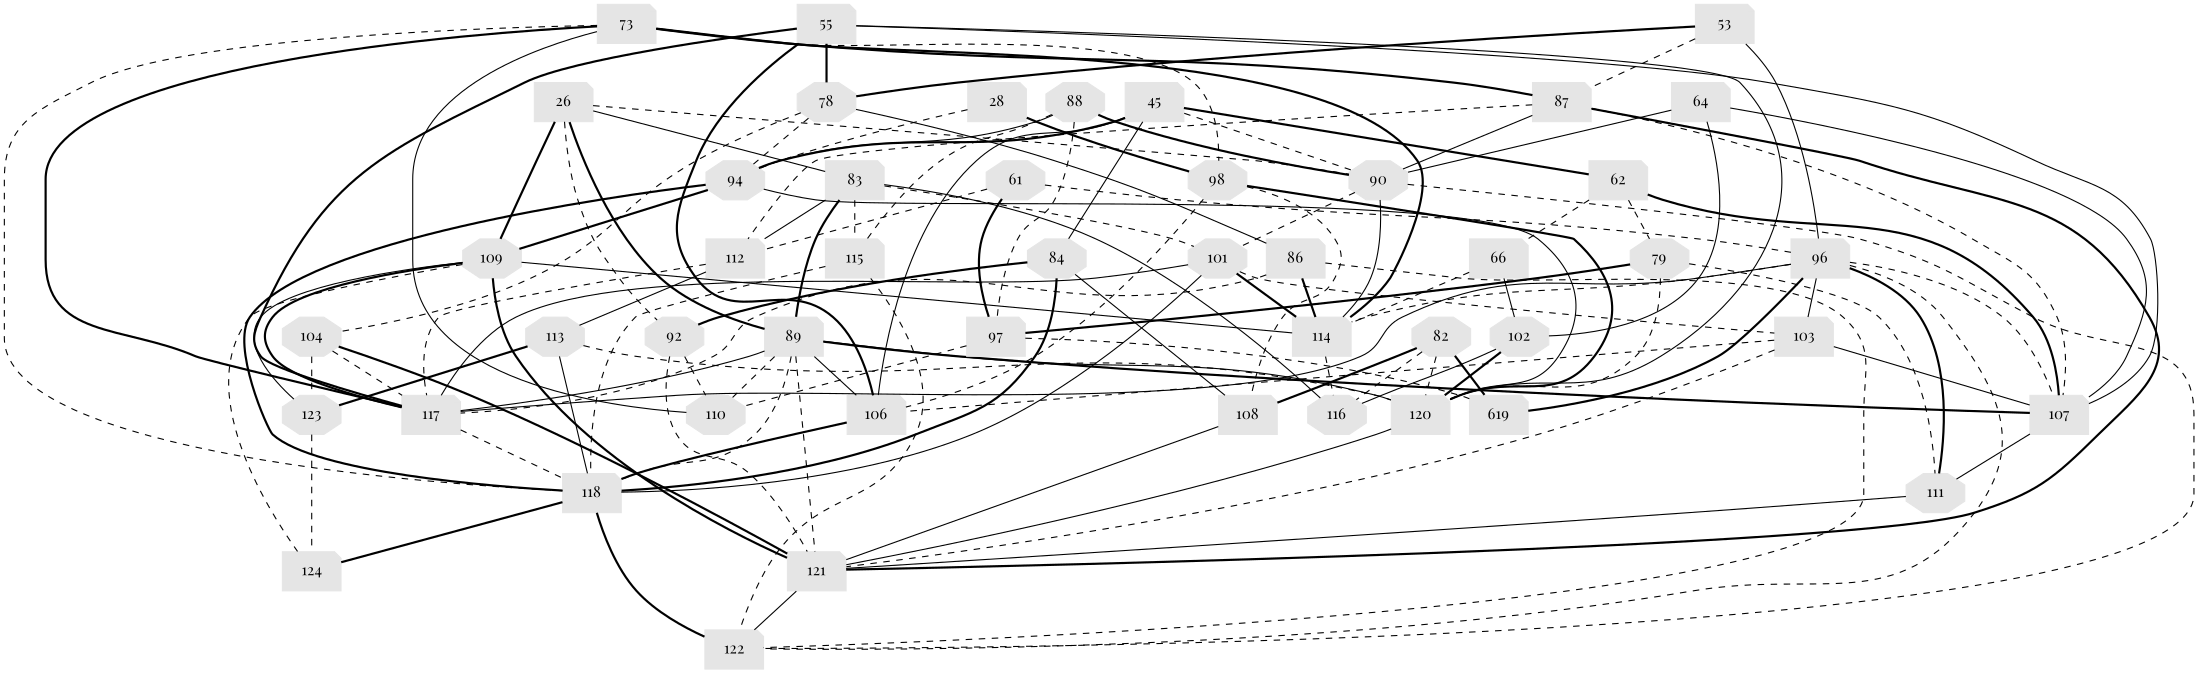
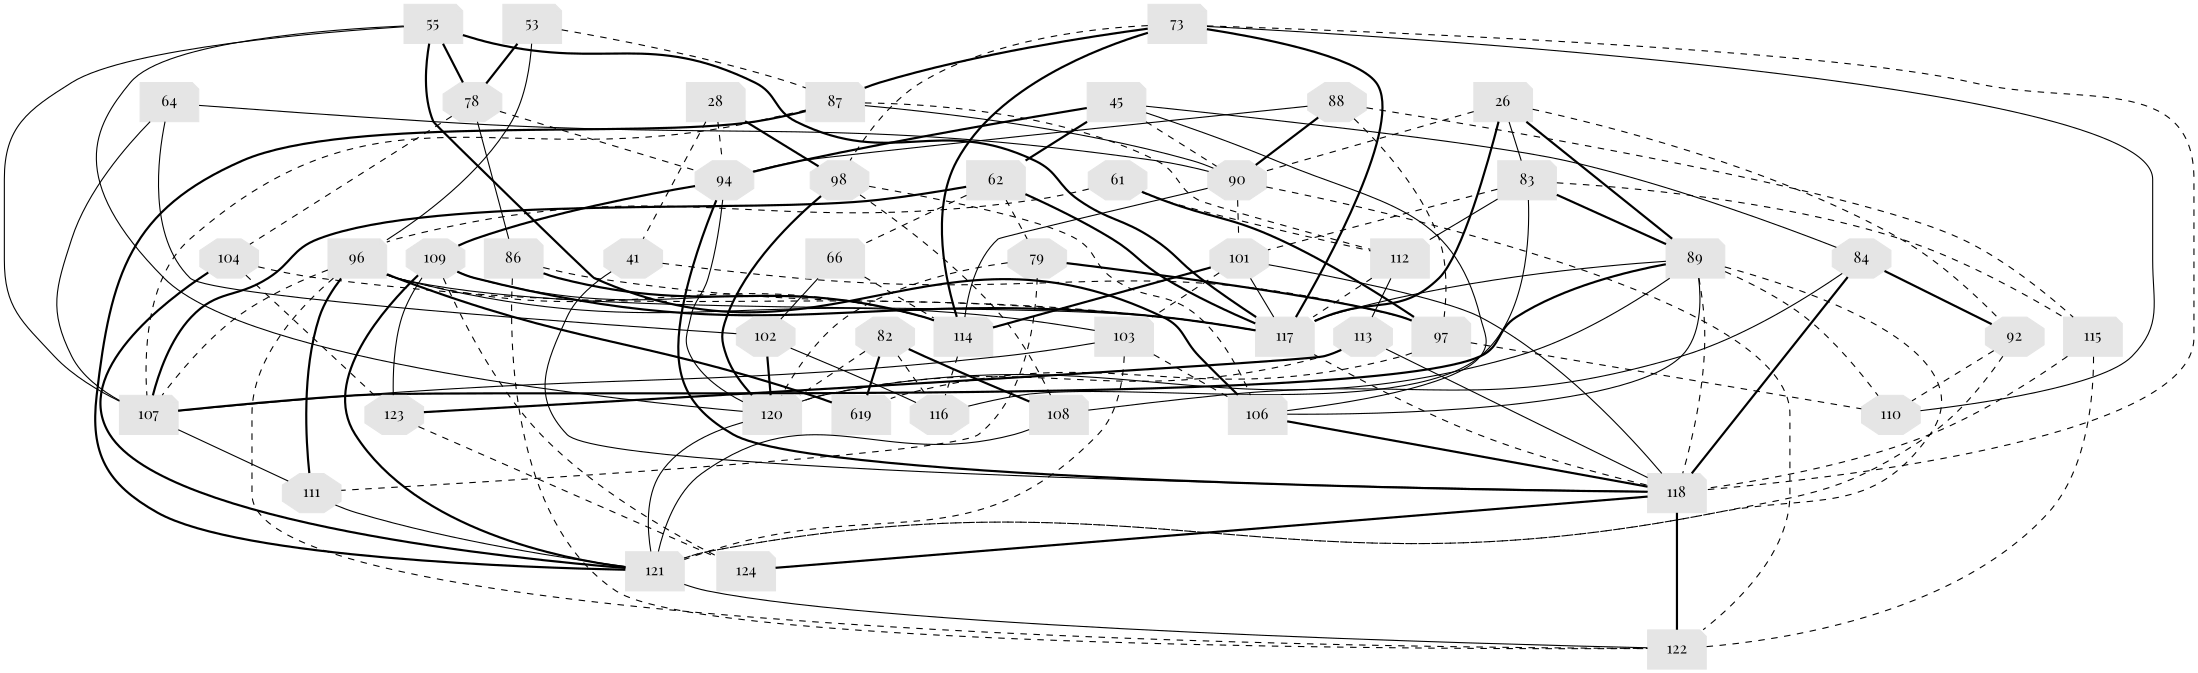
(527, 180) -> (1459, 244)
none -> (633, 258)
none -> (1140, 260)
